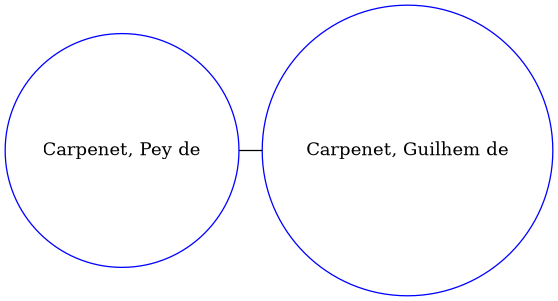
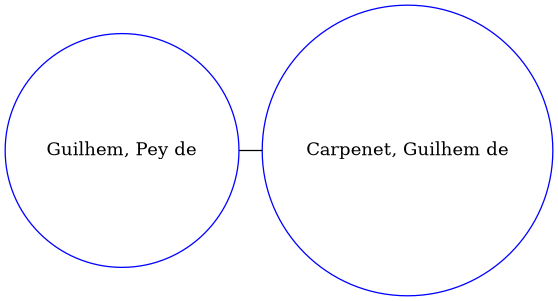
(122, 150) -> (122, 150)
